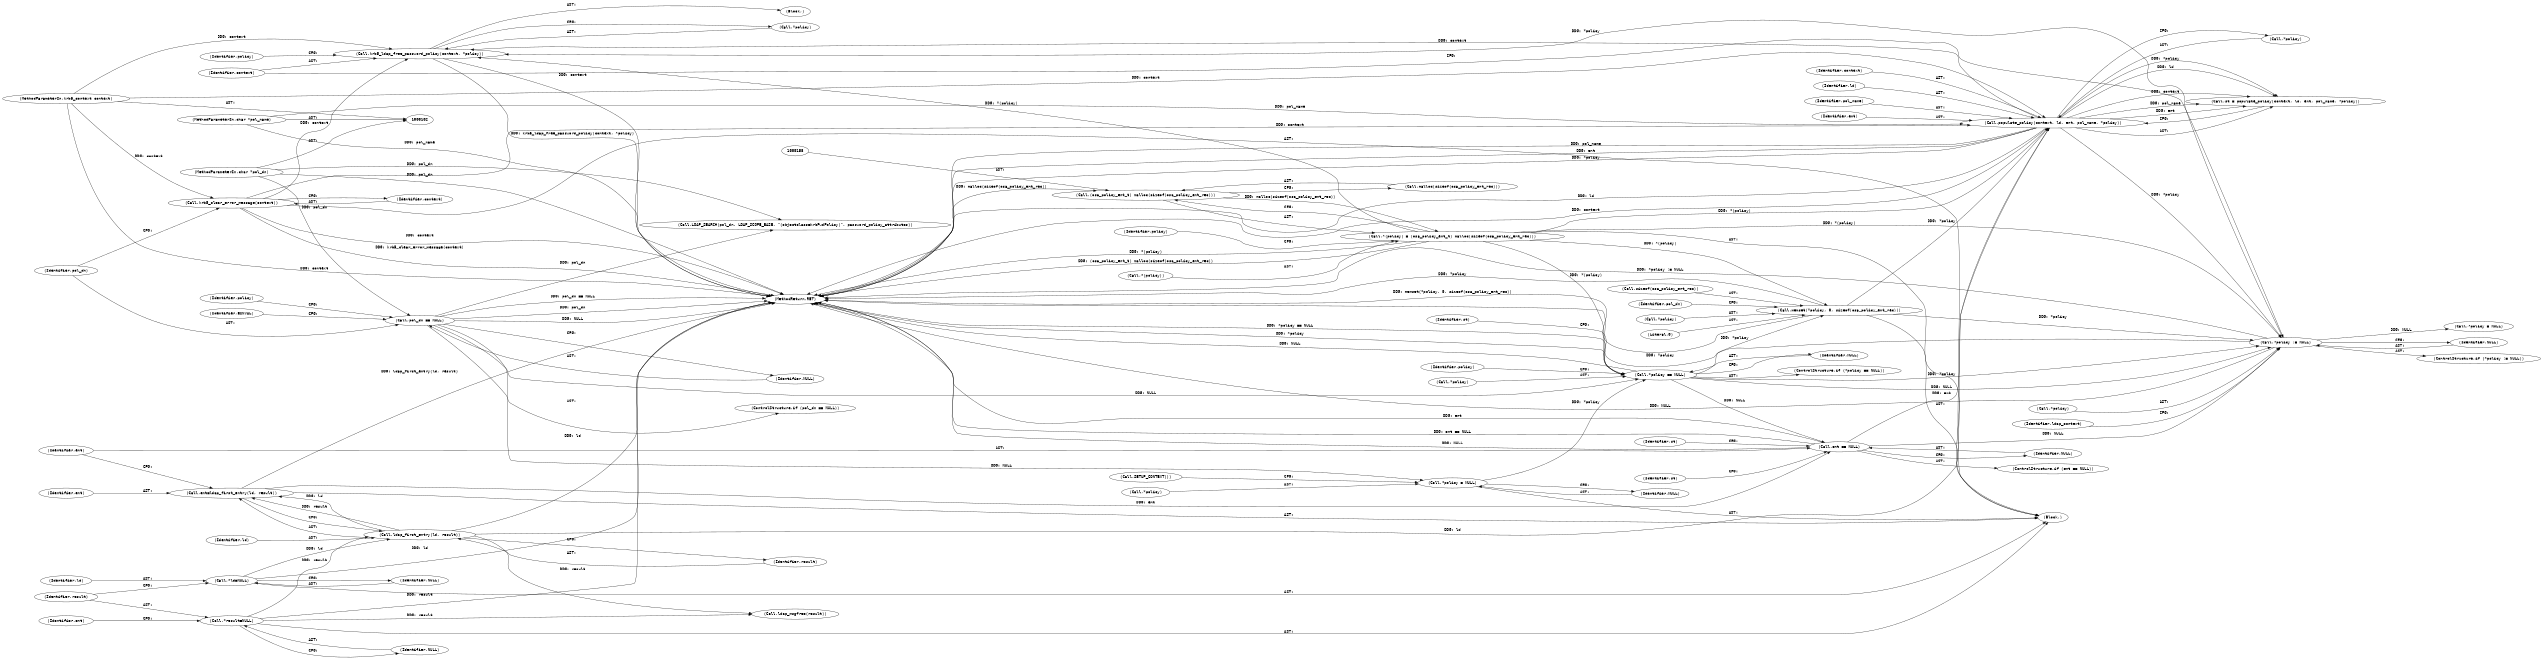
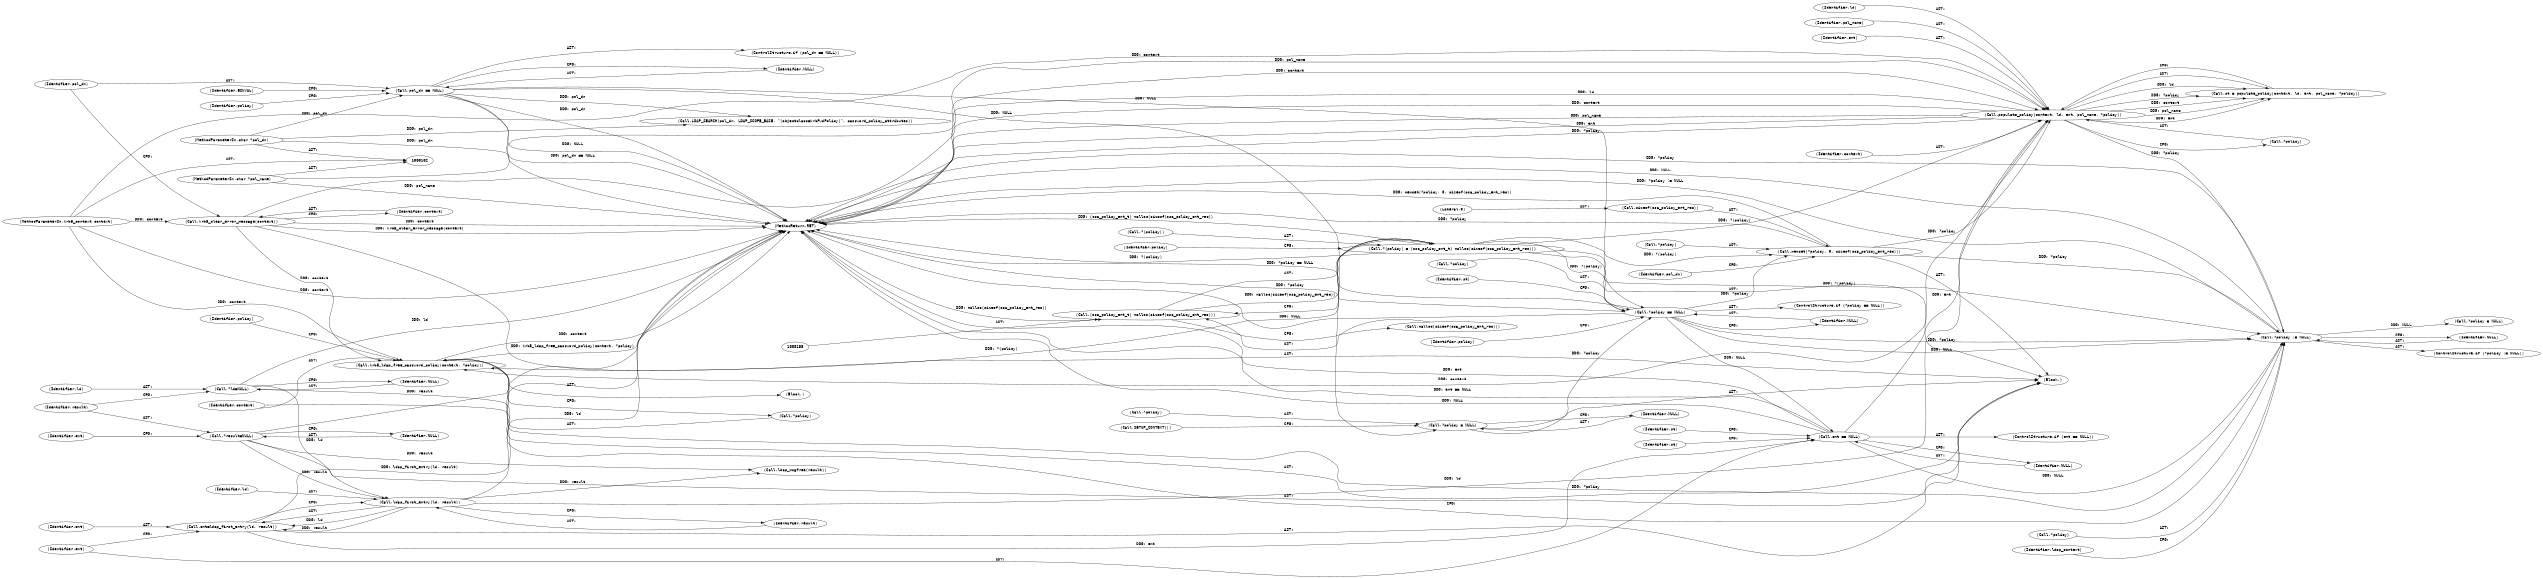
(1740, 324) -> (1538, 209)
